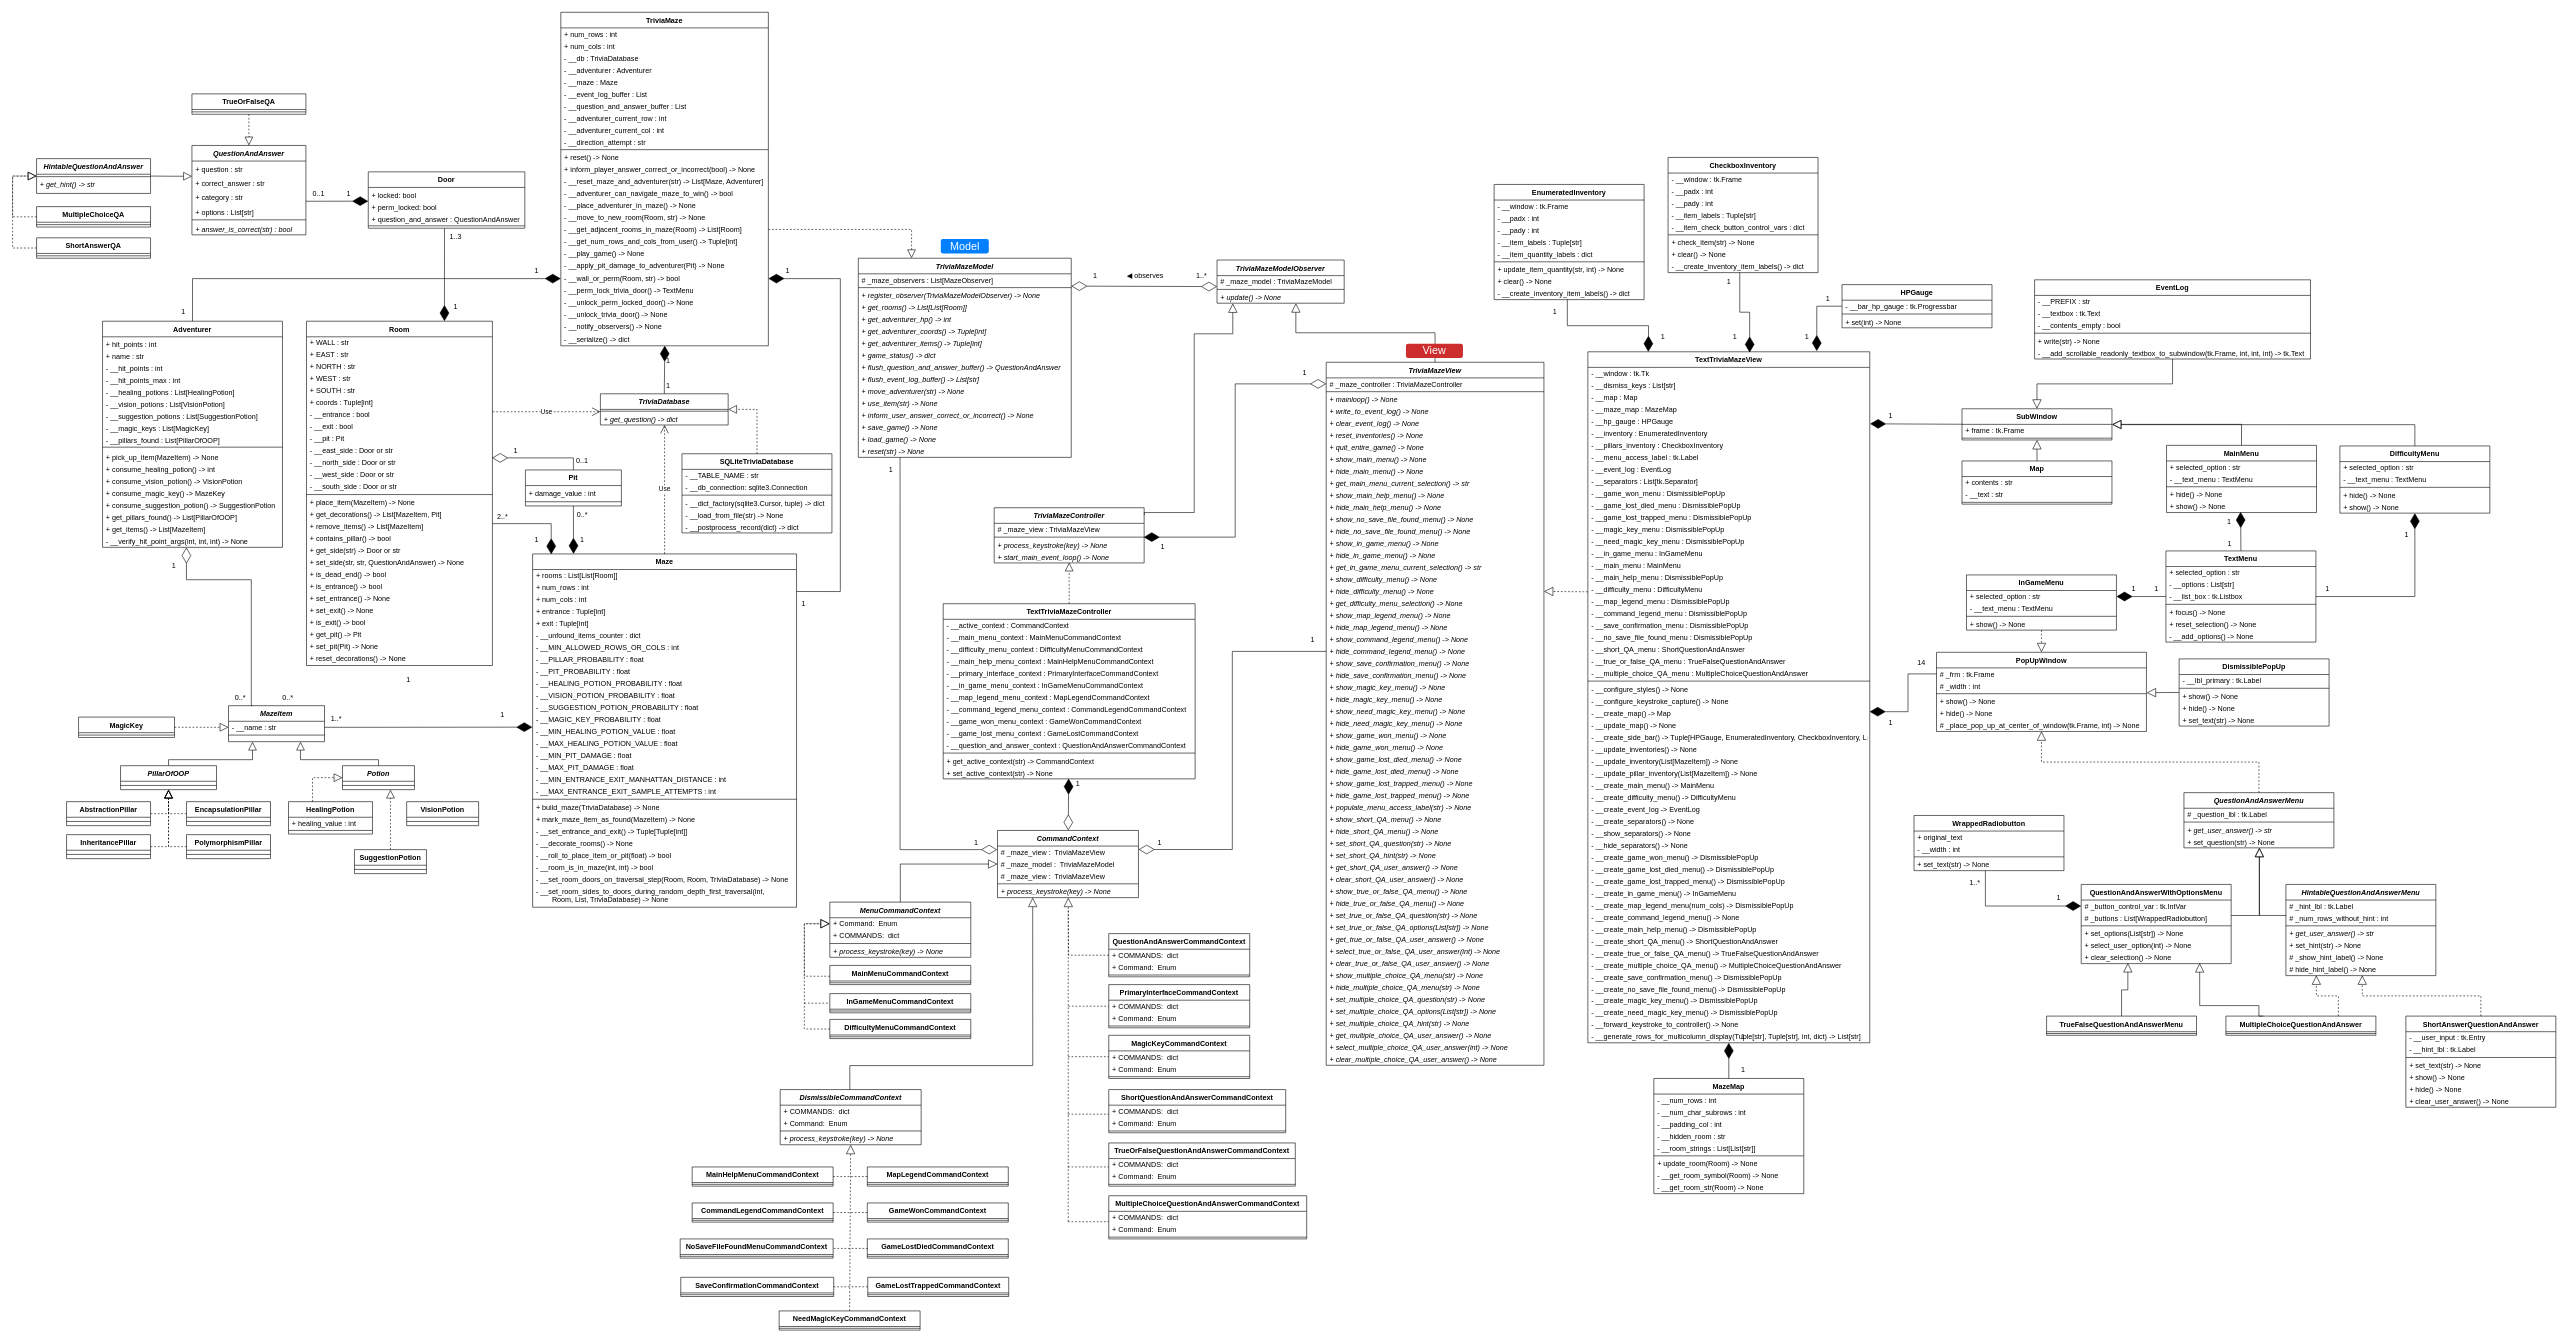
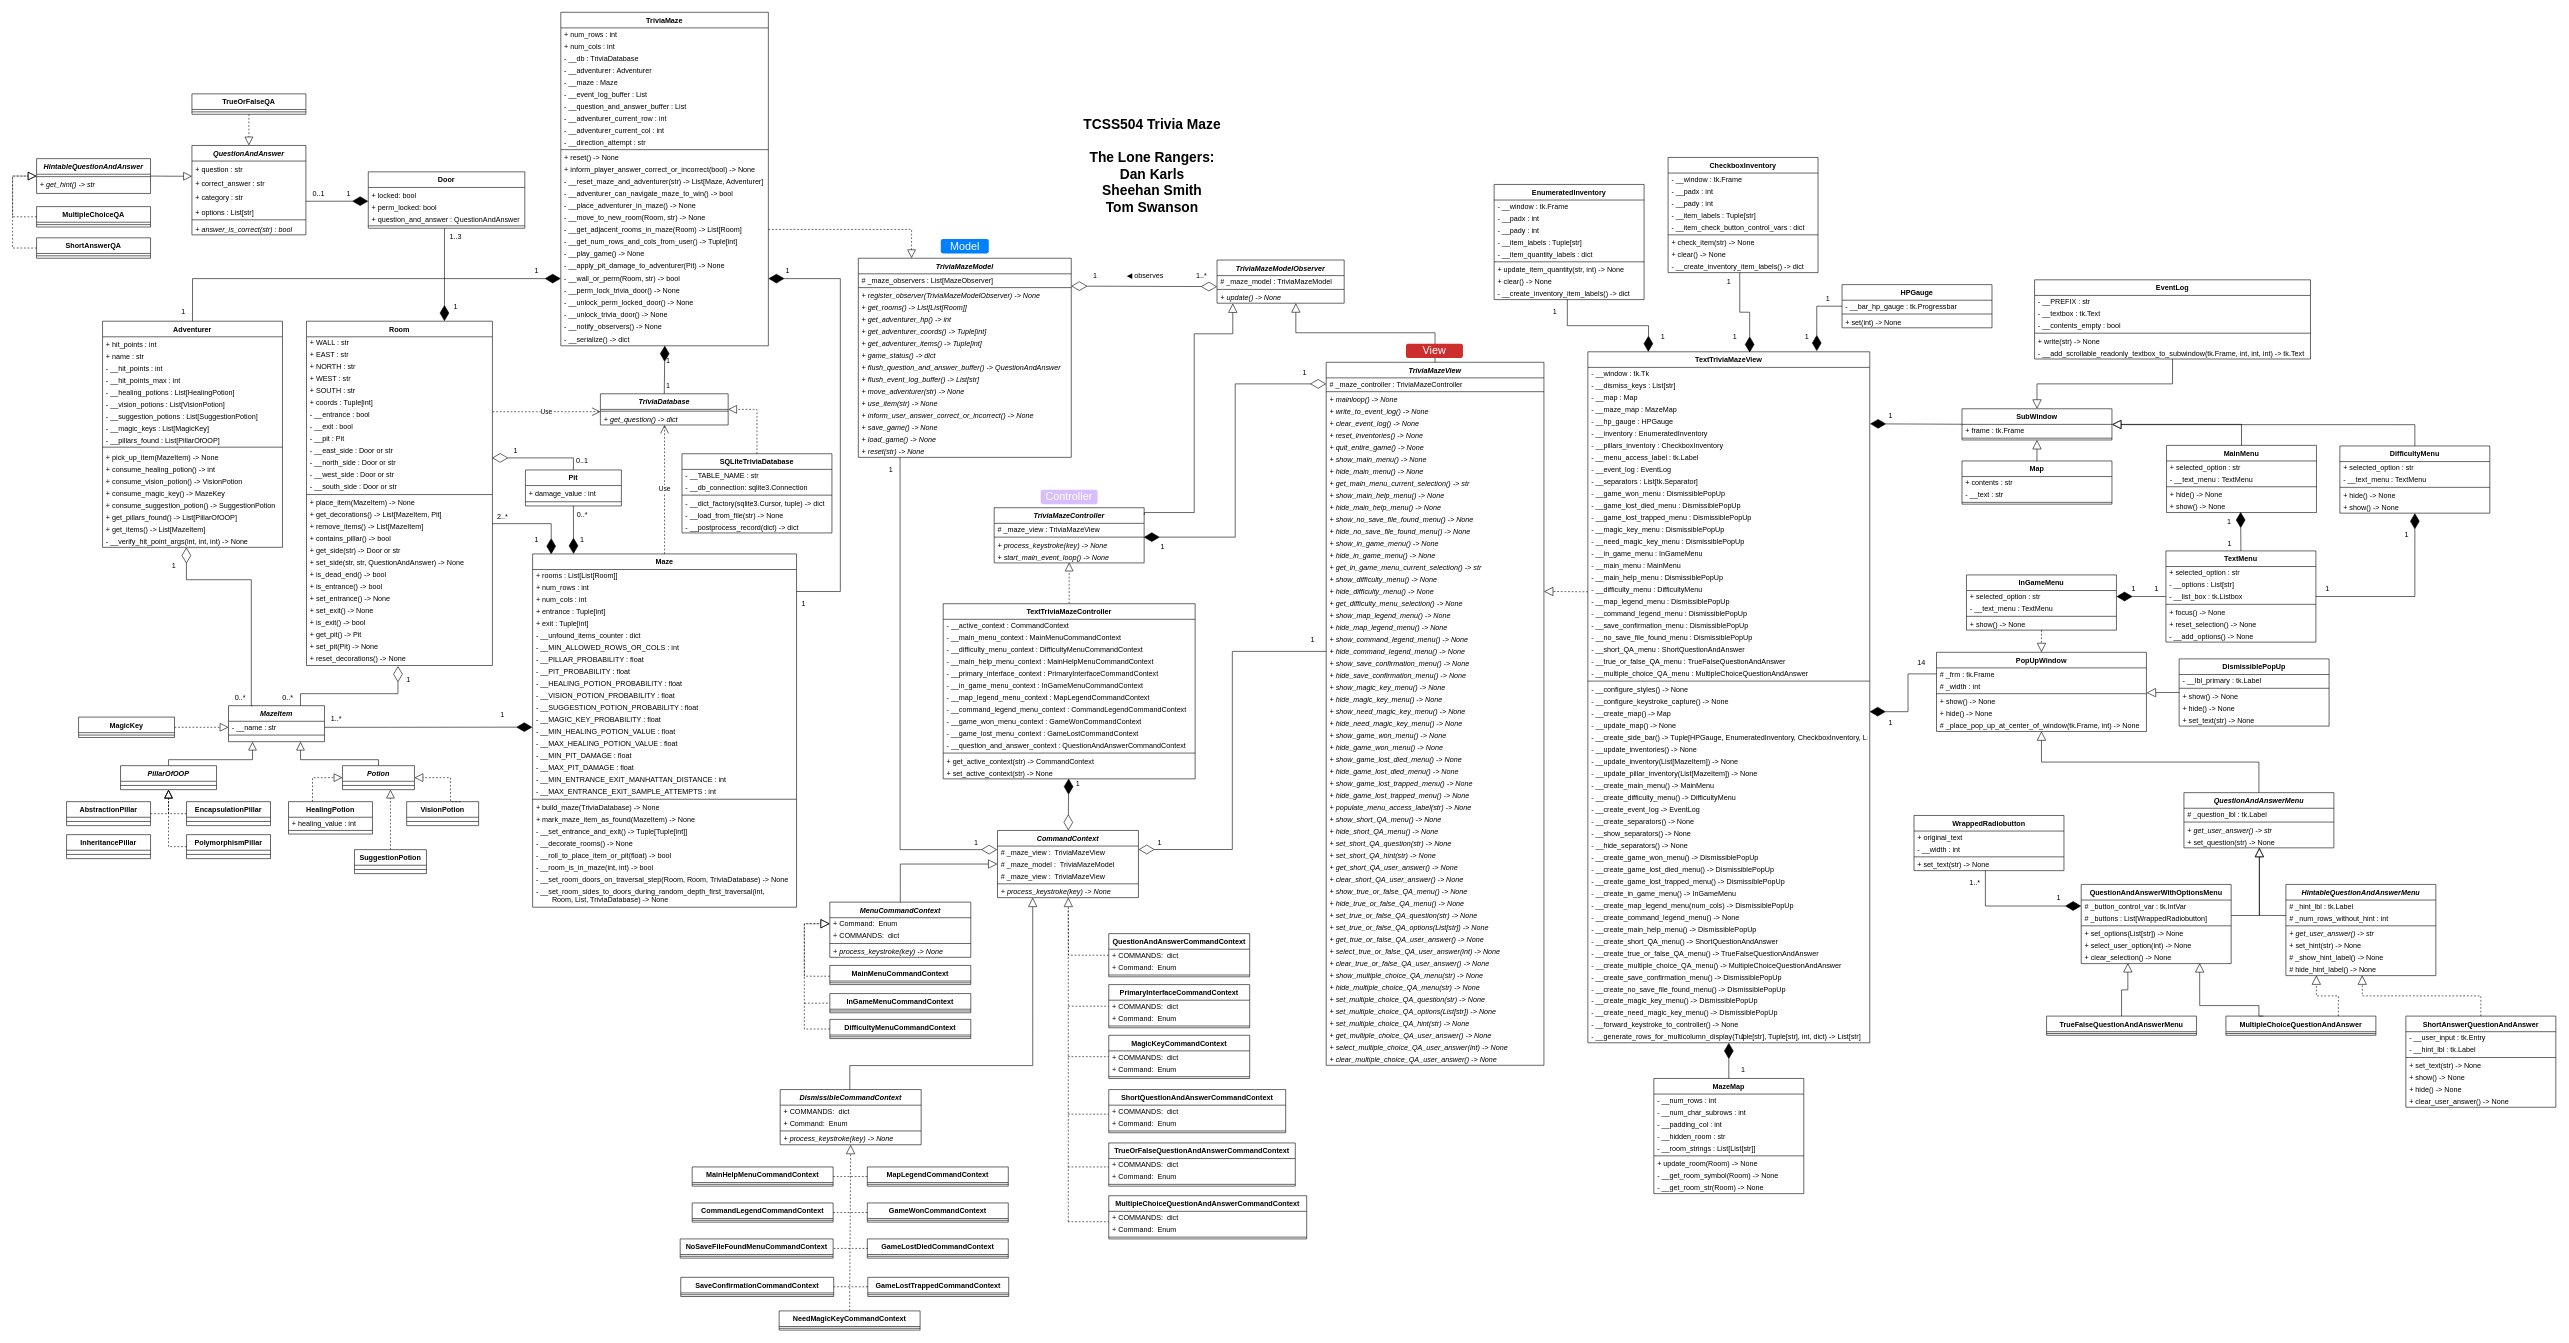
none -> (1152, 166)
(637, 291) -> (629, 291)
none -> (1069, 497)
none -> (349, 694)
(2155, 762) -> (2155, 762)
none -> (450, 778)
(158, 847) -> none
